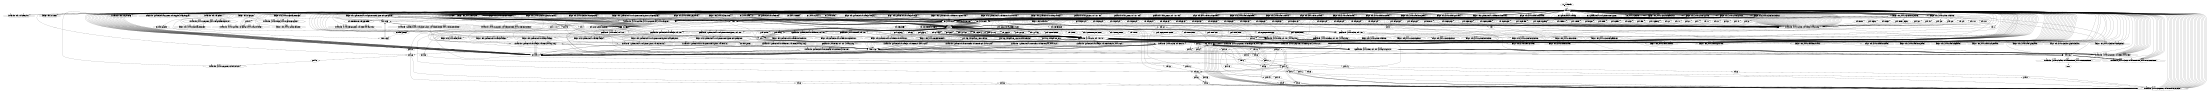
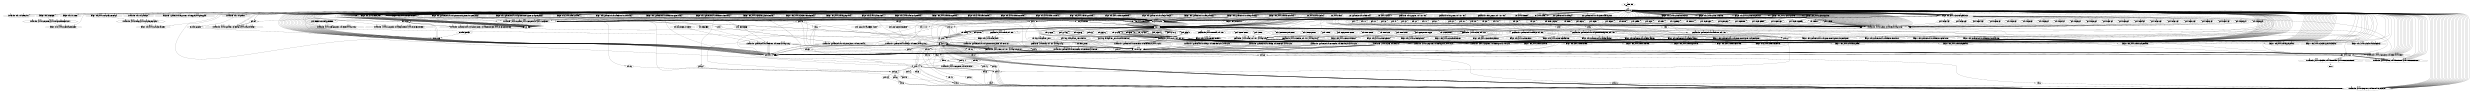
(1633, 16) -> (1315, 16)
none -> (898, 22)
(1168, 66) -> none
